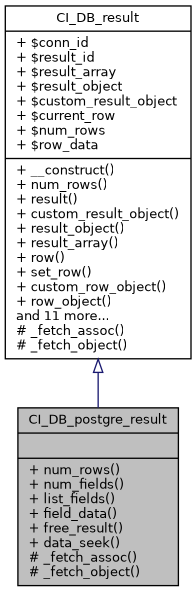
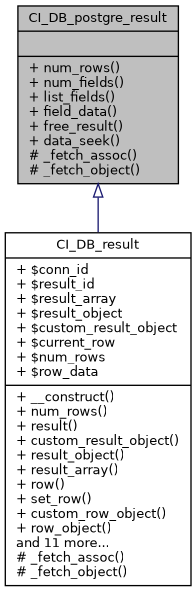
(98, 390) -> (98, 215)
